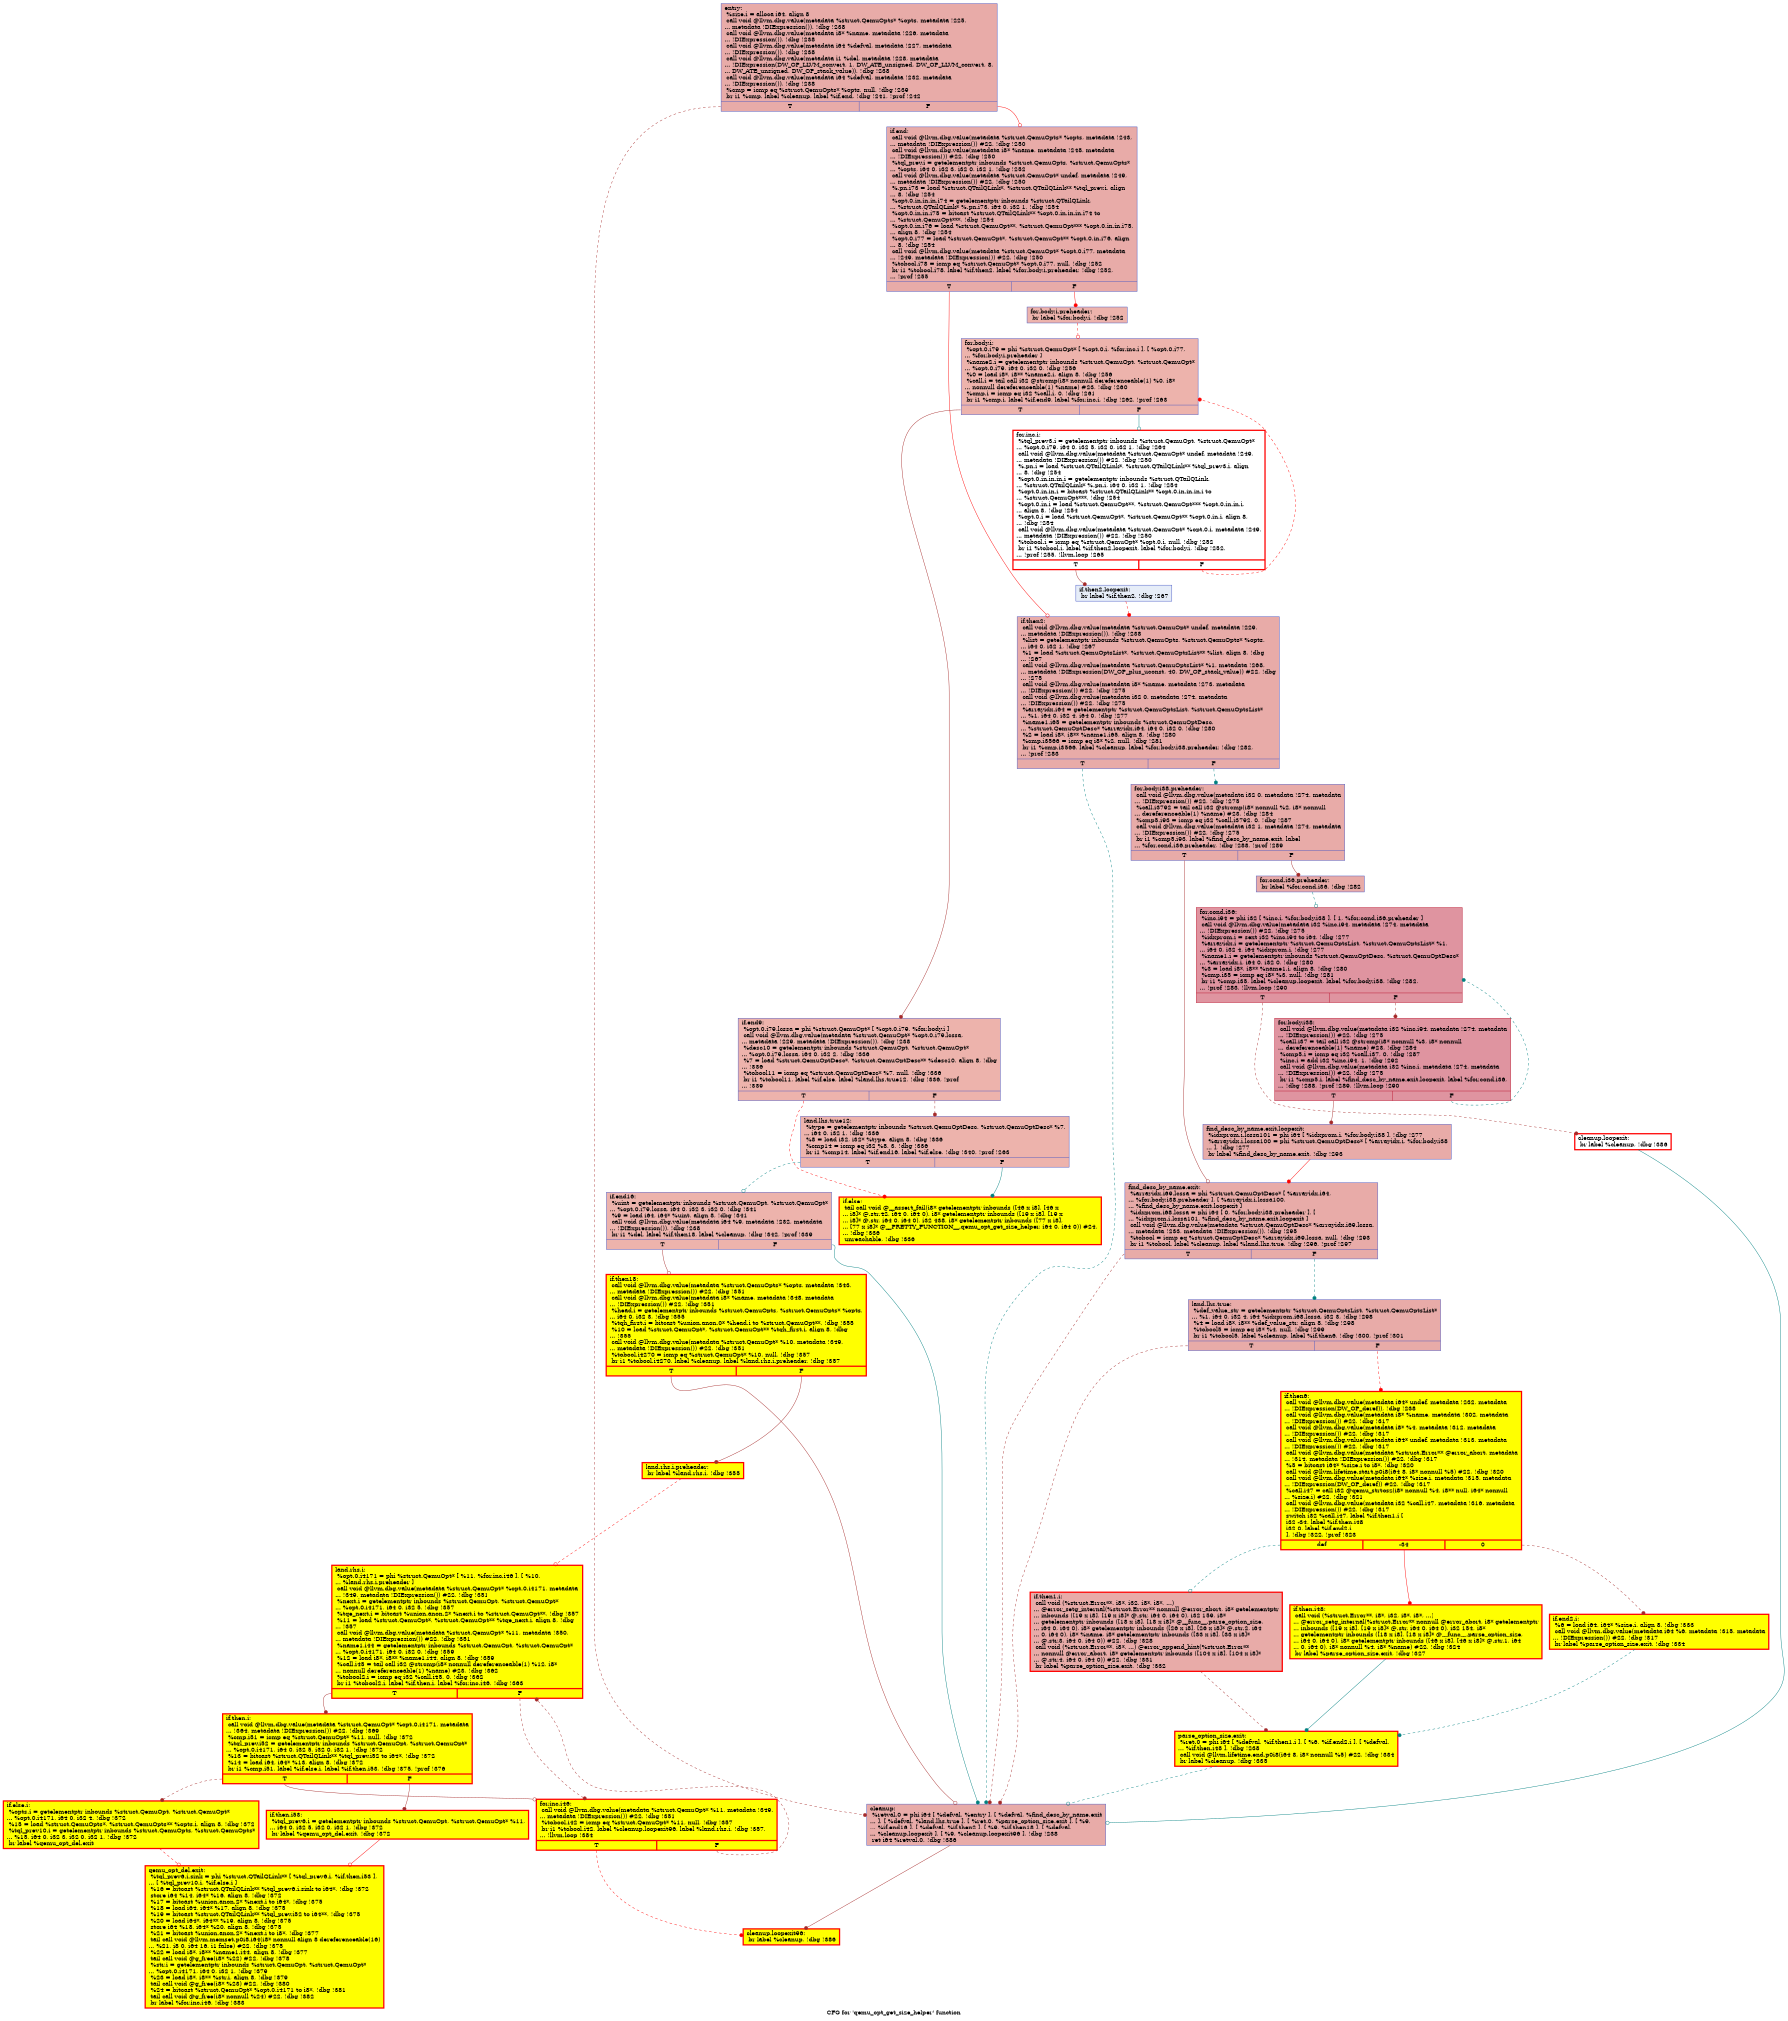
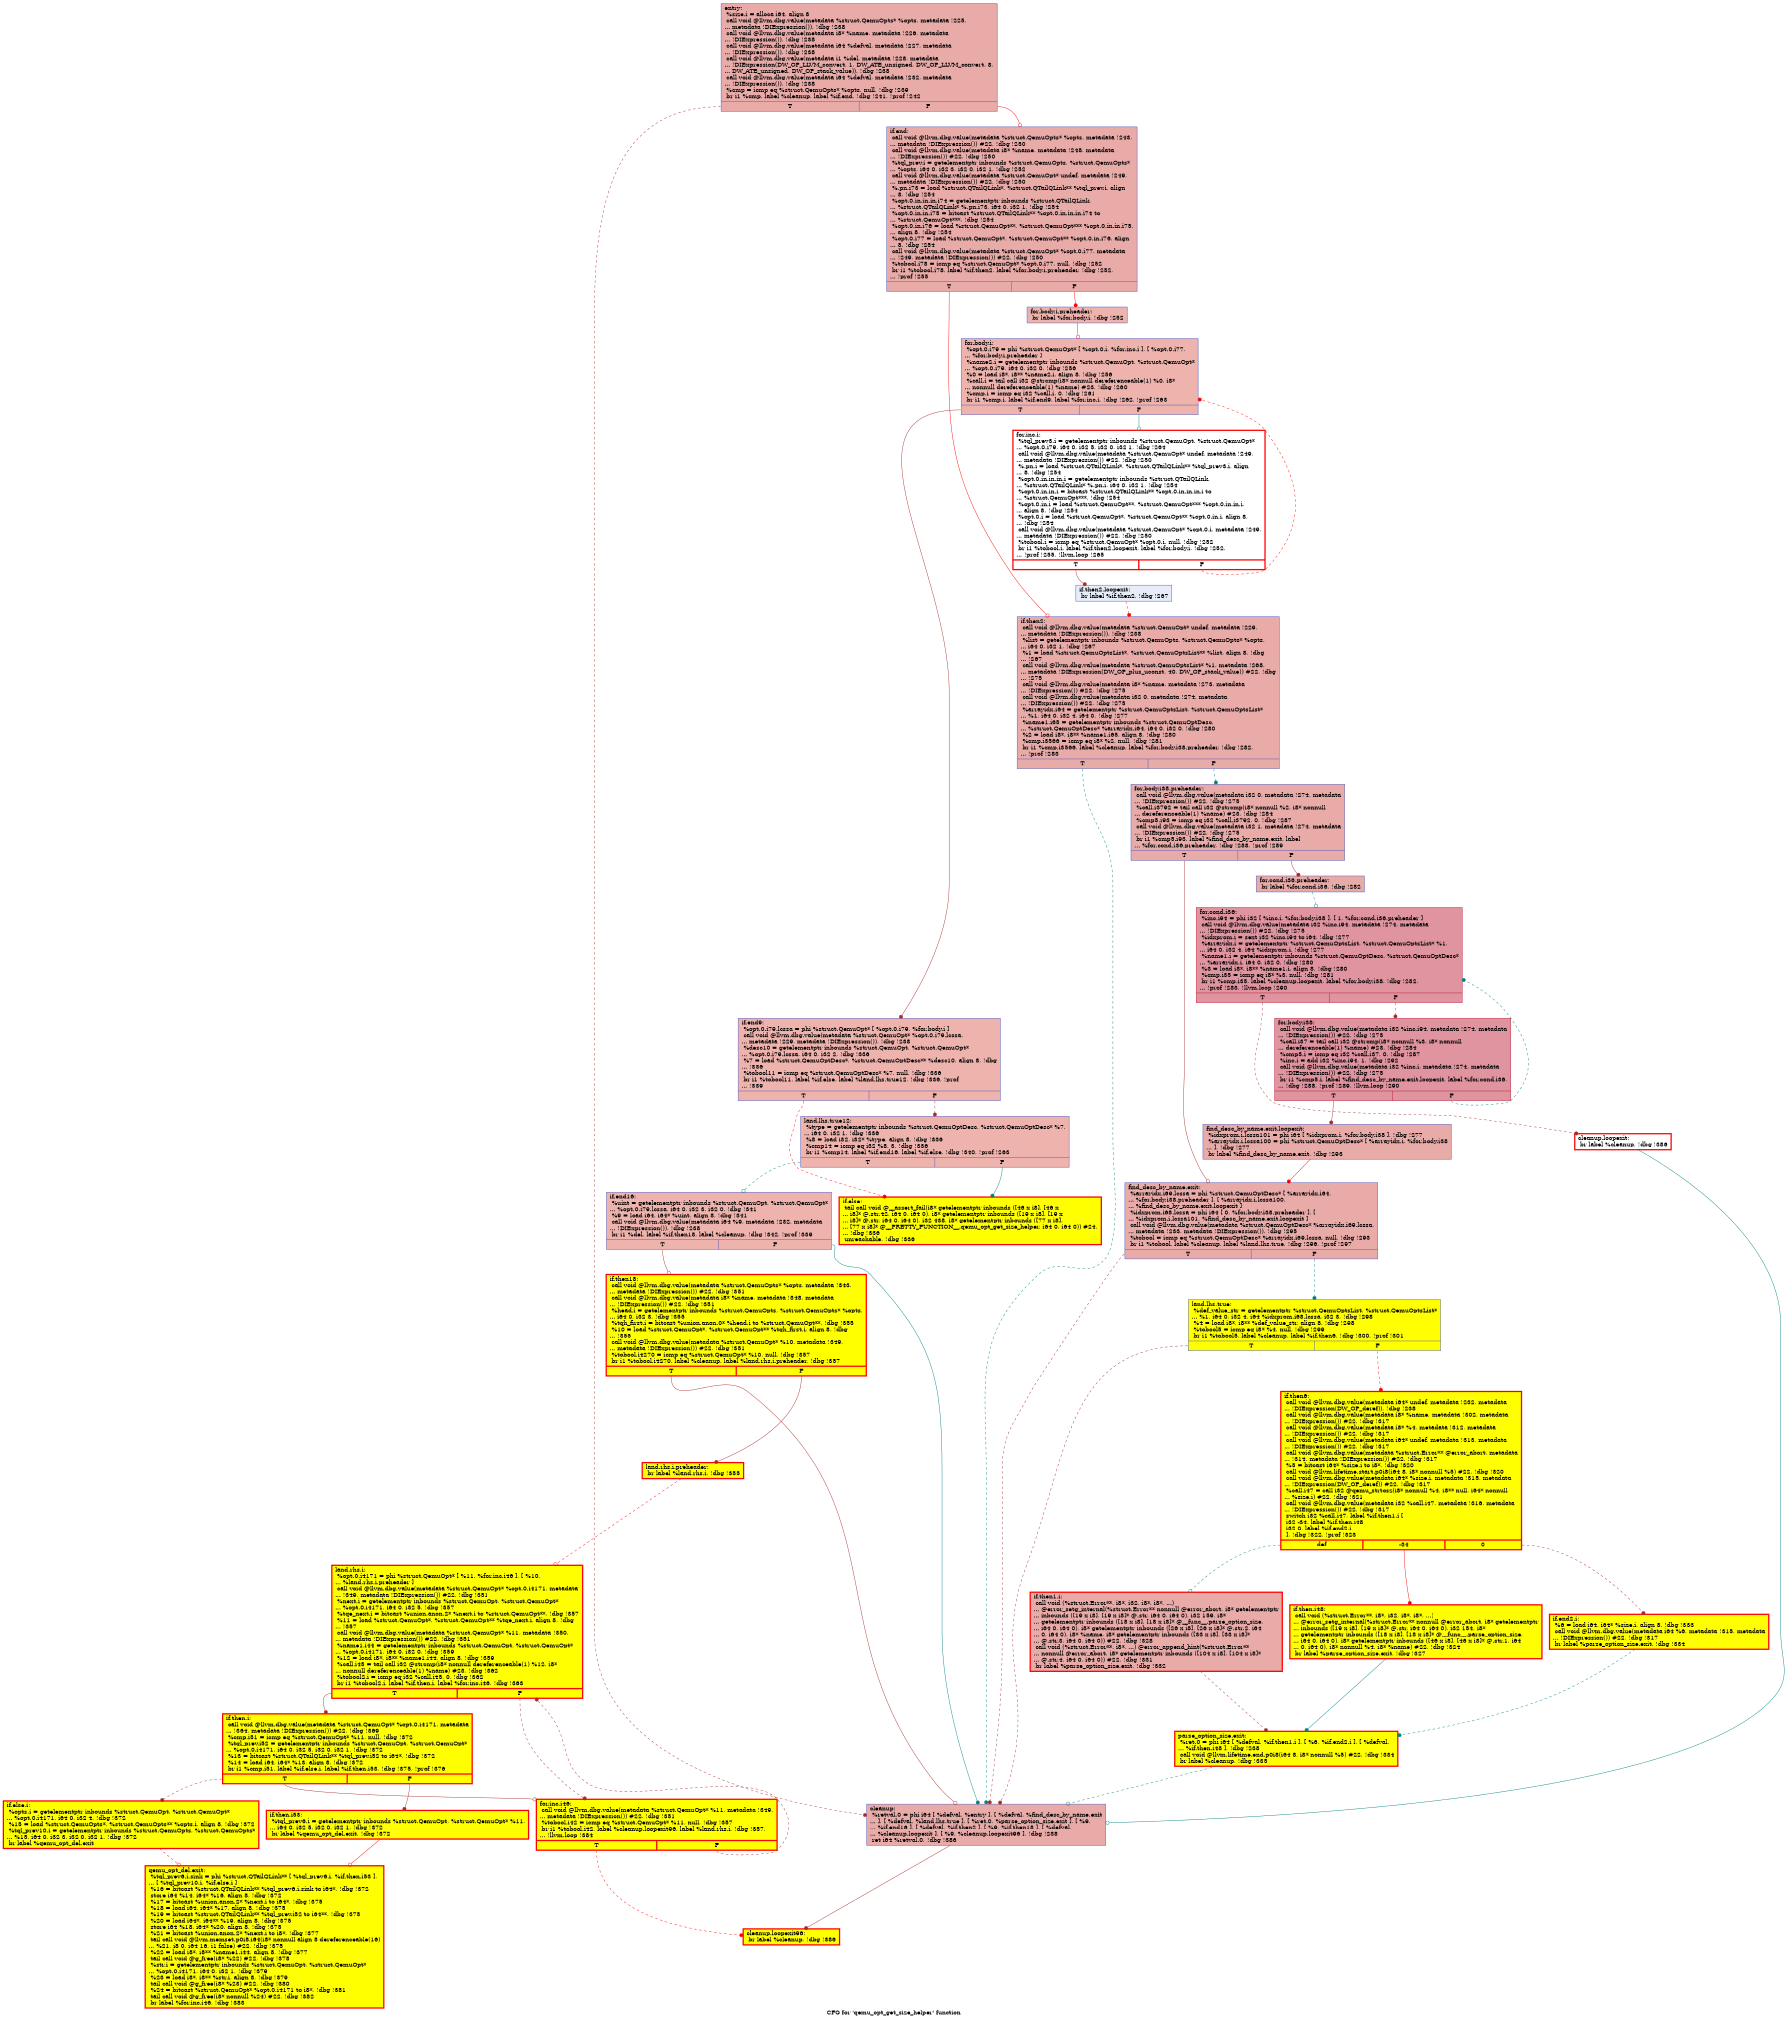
(1078, 329) -> (1078, 329)
(1314, 1325) -> (1314, 1325)
